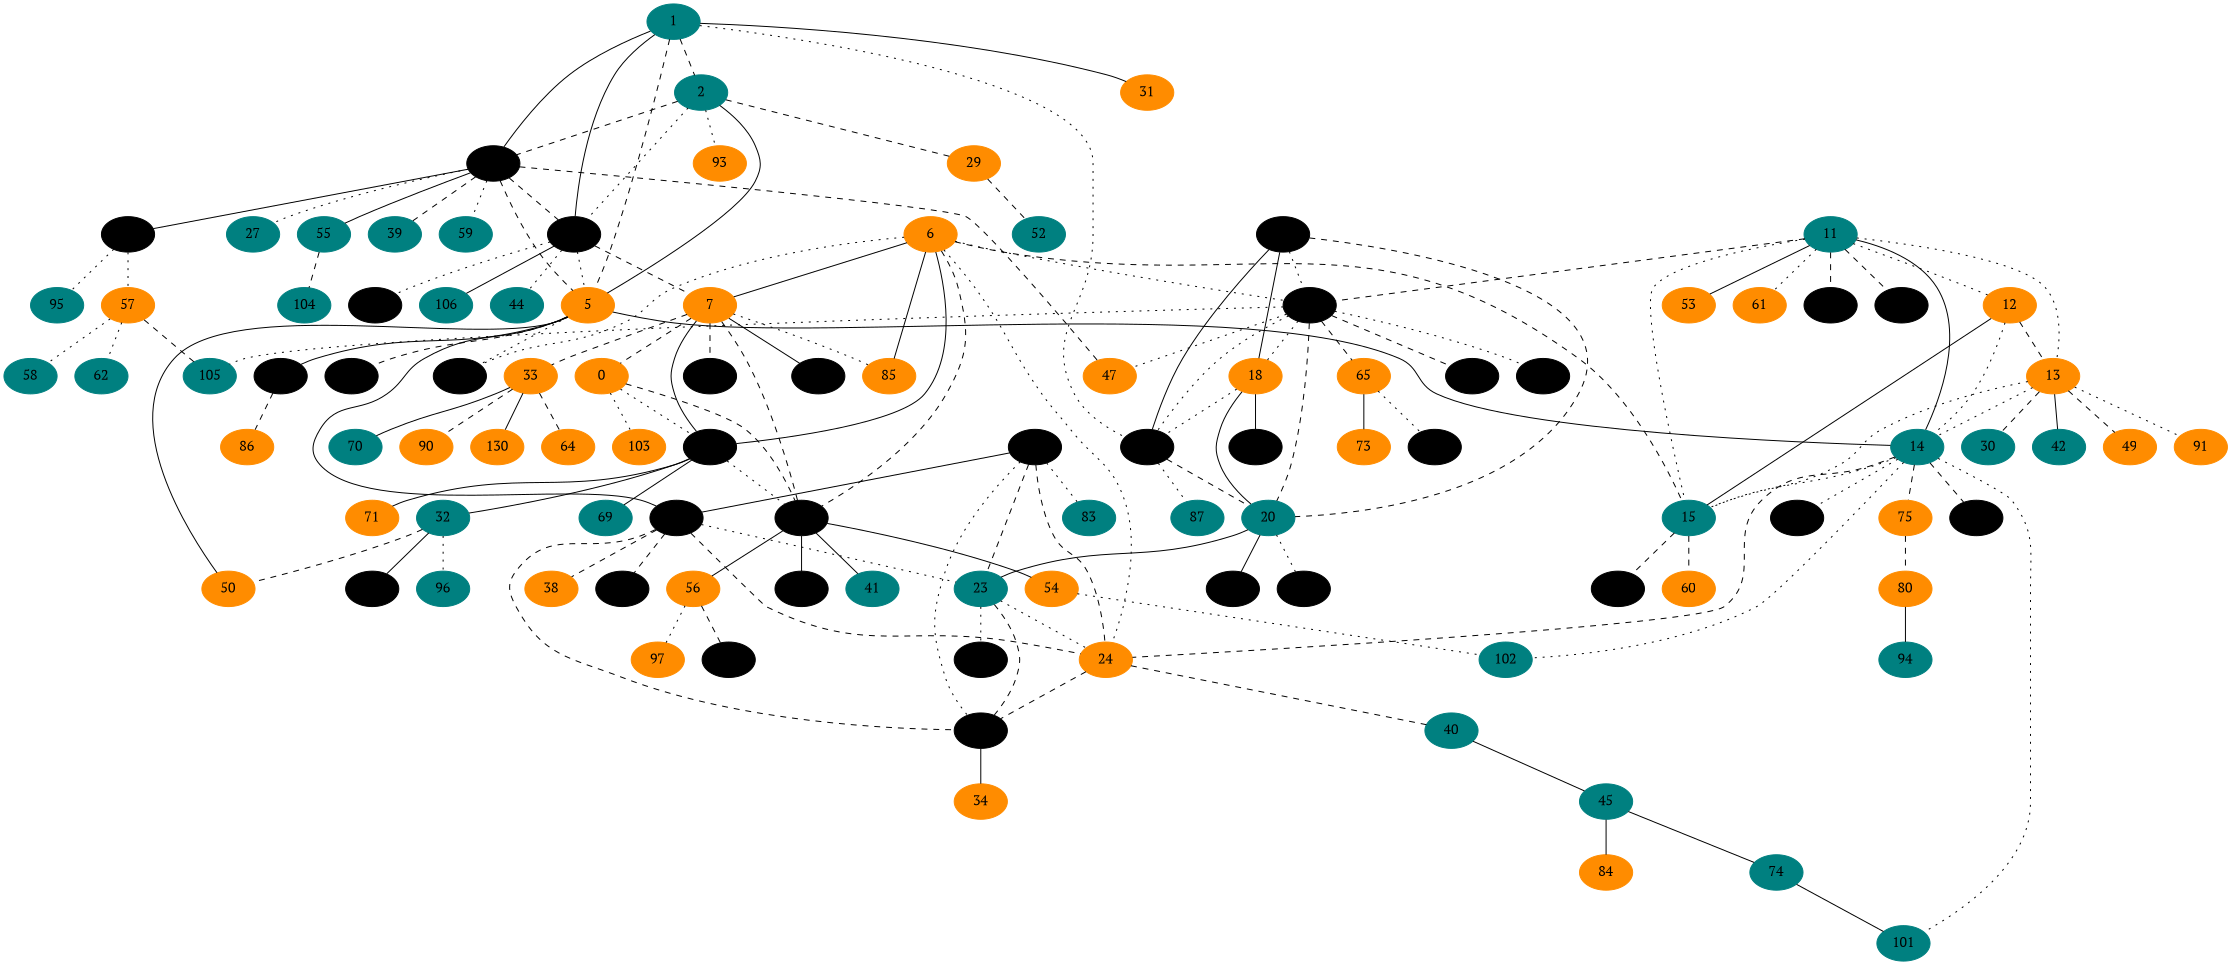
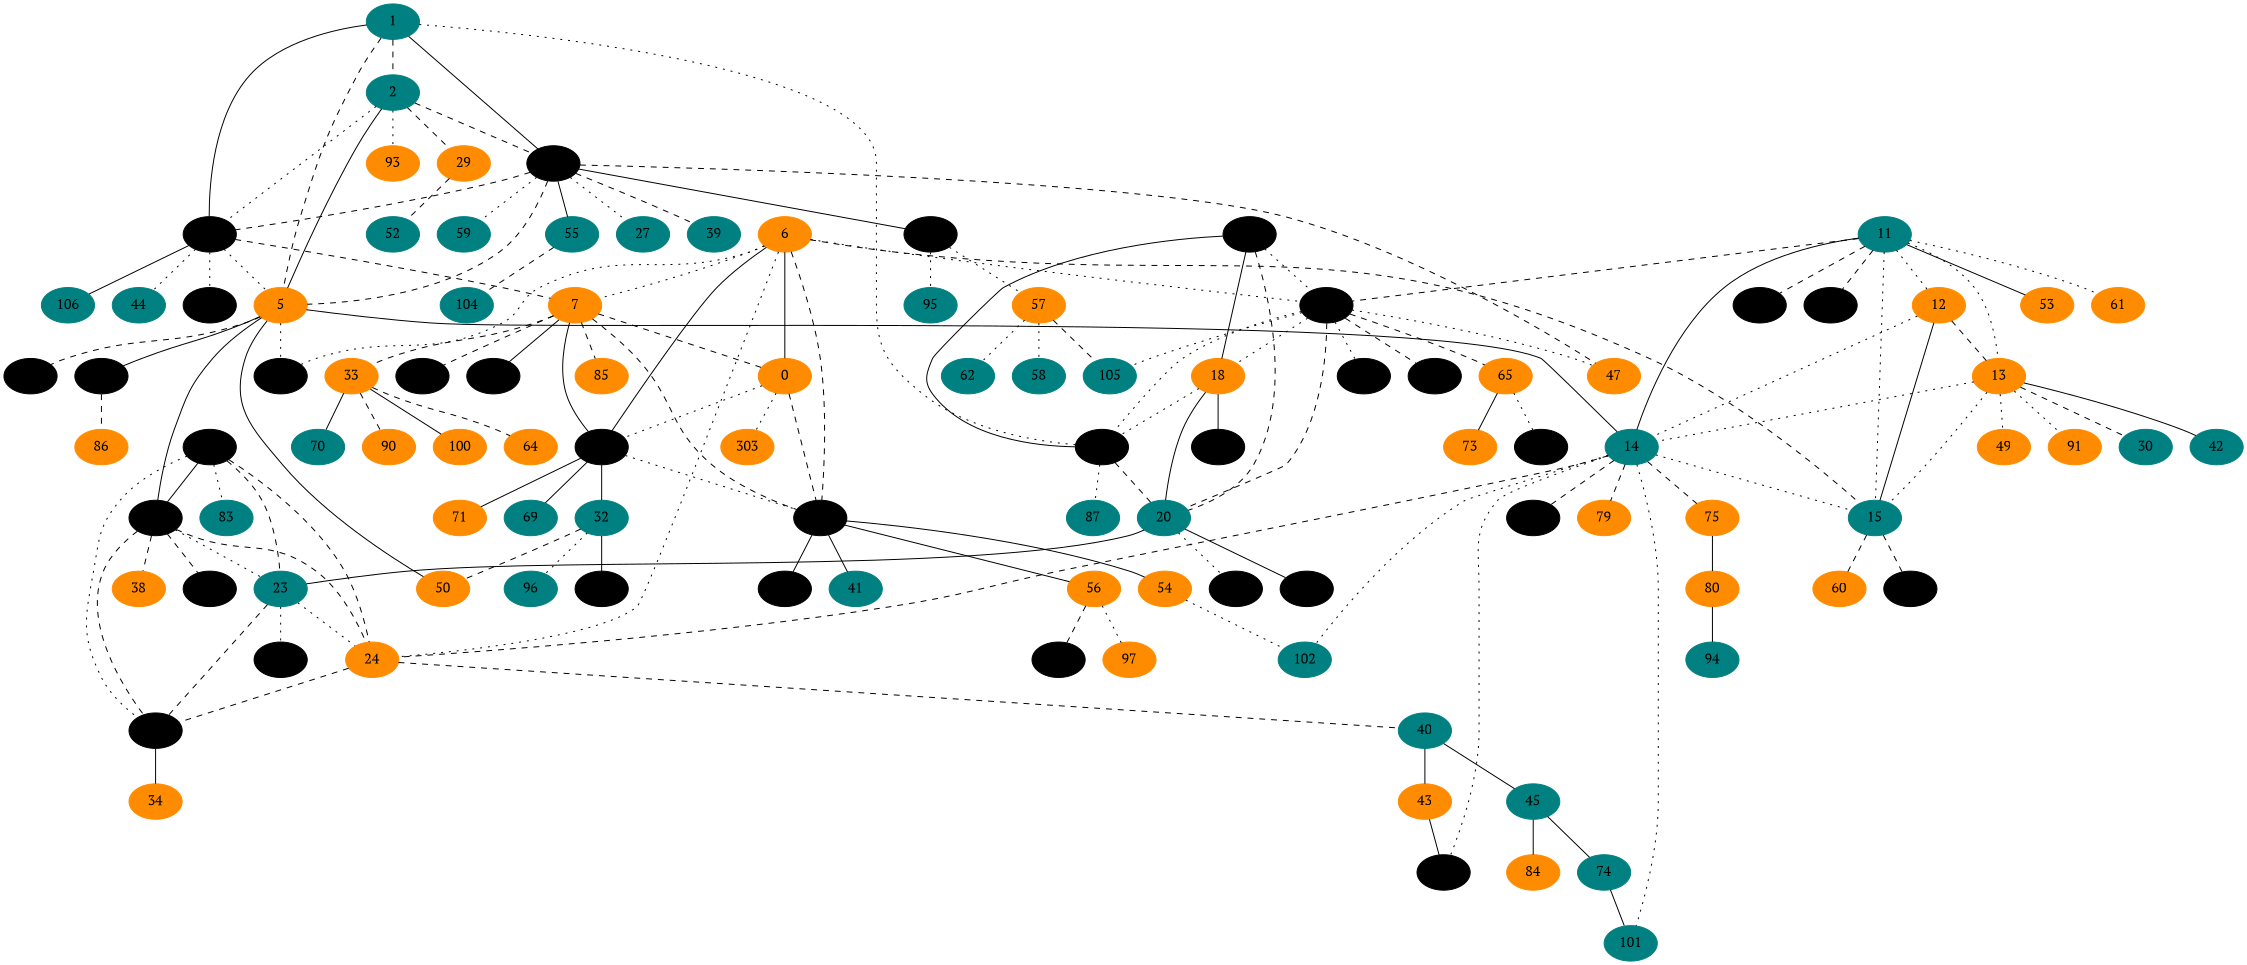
(1147, 93) -> none
(820, 270) -> (683, 275)
(910, 305) -> (785, 305)
(801, 338) -> (588, 341)
(2092, 412) -> (2001, 412)
(497, 447) -> (460, 447)
(639, 447) -> (747, 447)
none -> (1604, 518)
(1905, 554) -> (1712, 554)
none -> (1425, 802)
